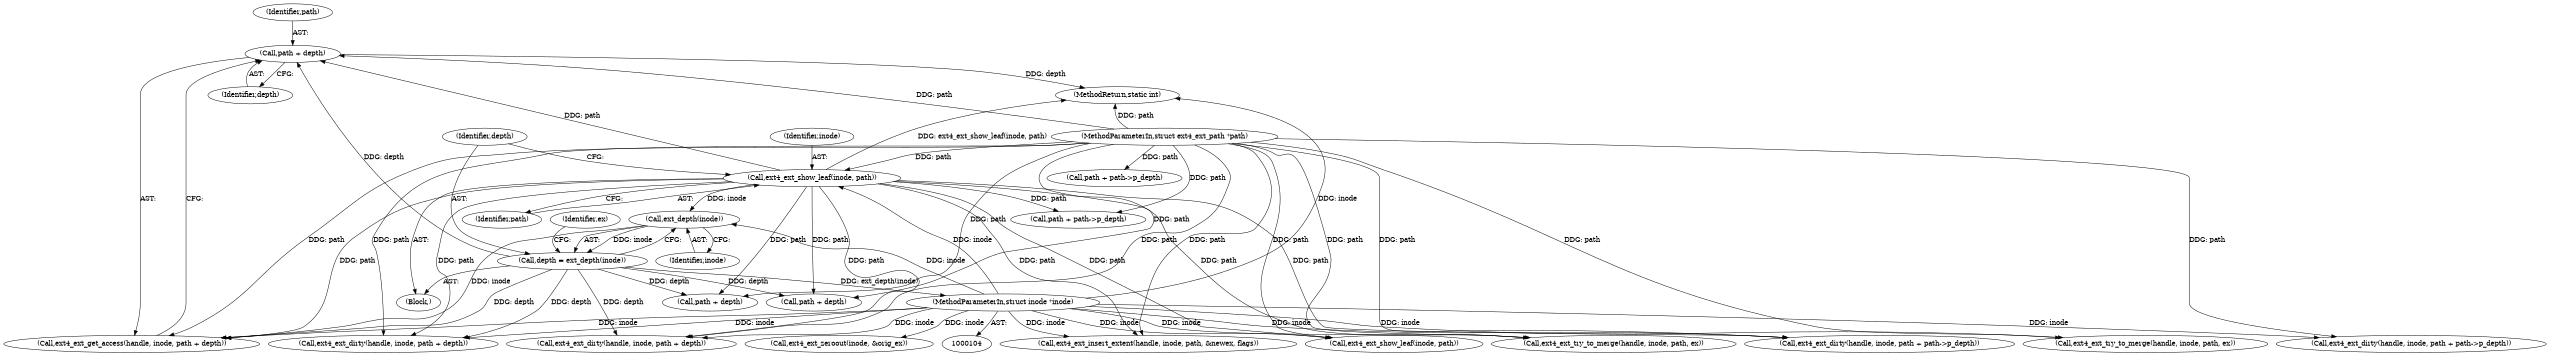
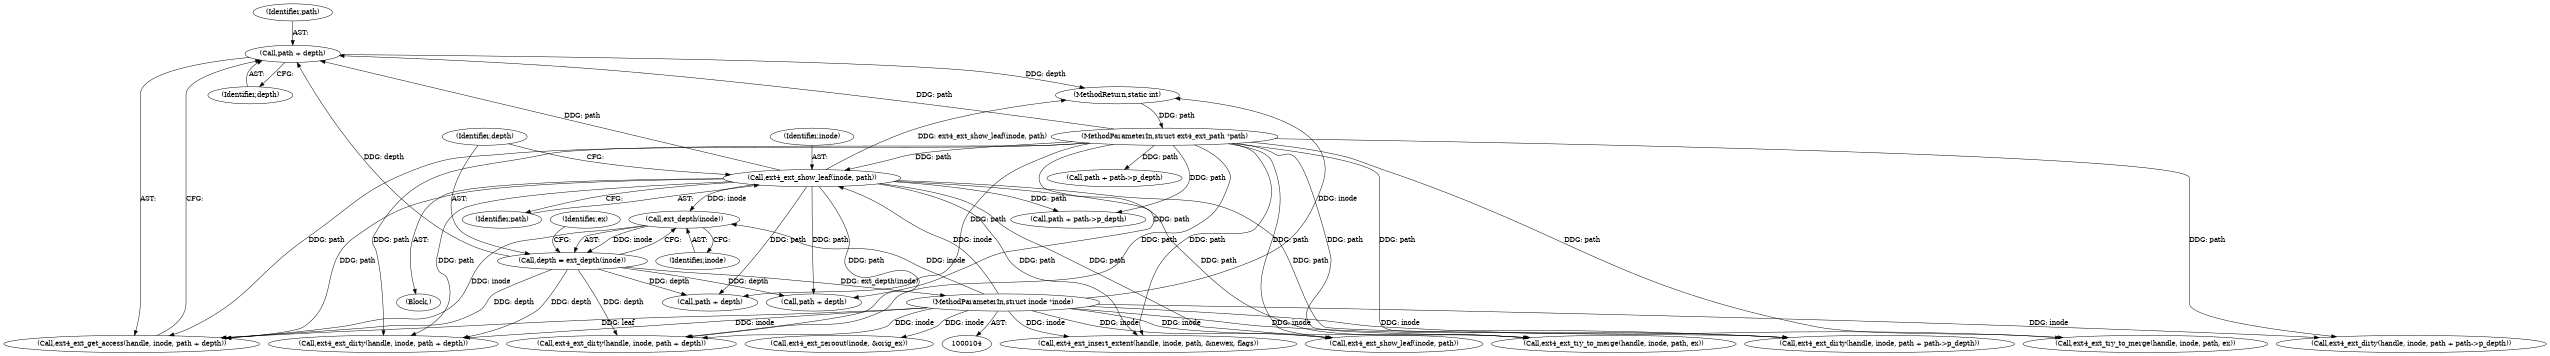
(1119, 121) -> (1153, 111)
(467, 272) -> none
(618, 323) -> (618, 323)
